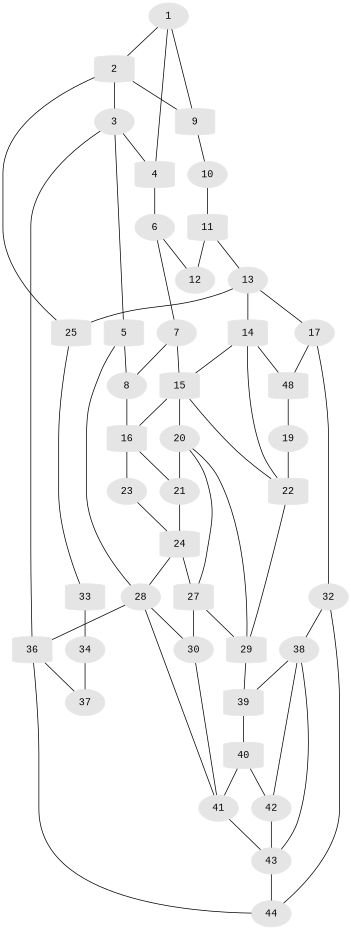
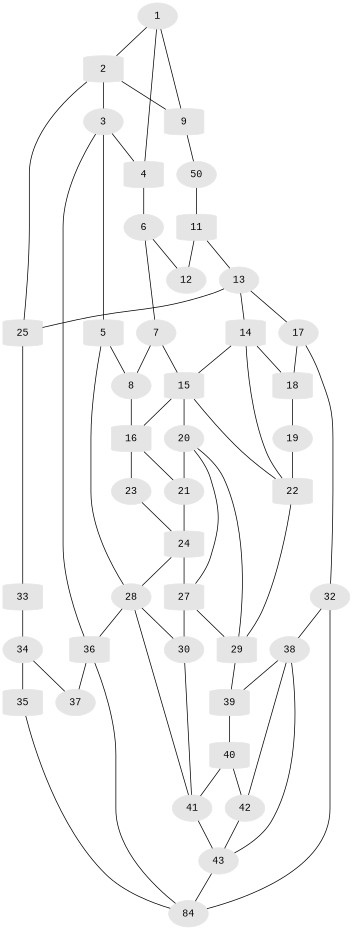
(208, 175) -> (197, 175)
(288, 386) -> (293, 386)
none -> (23, 703)
(271, 914) -> (188, 914)
